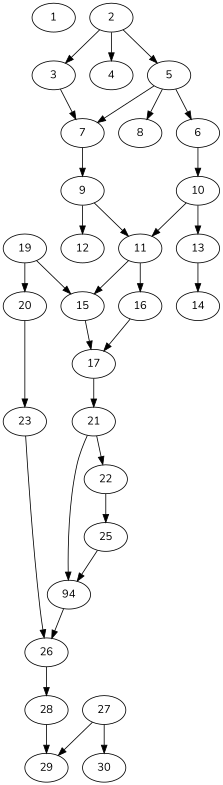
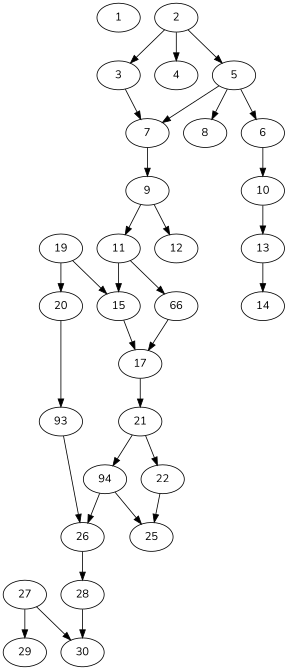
(172, 217) -> none
(140, 306) -> (176, 306)
(25, 422) -> (61, 422)
(90, 562) -> (126, 505)
(46, 735) -> (83, 620)
